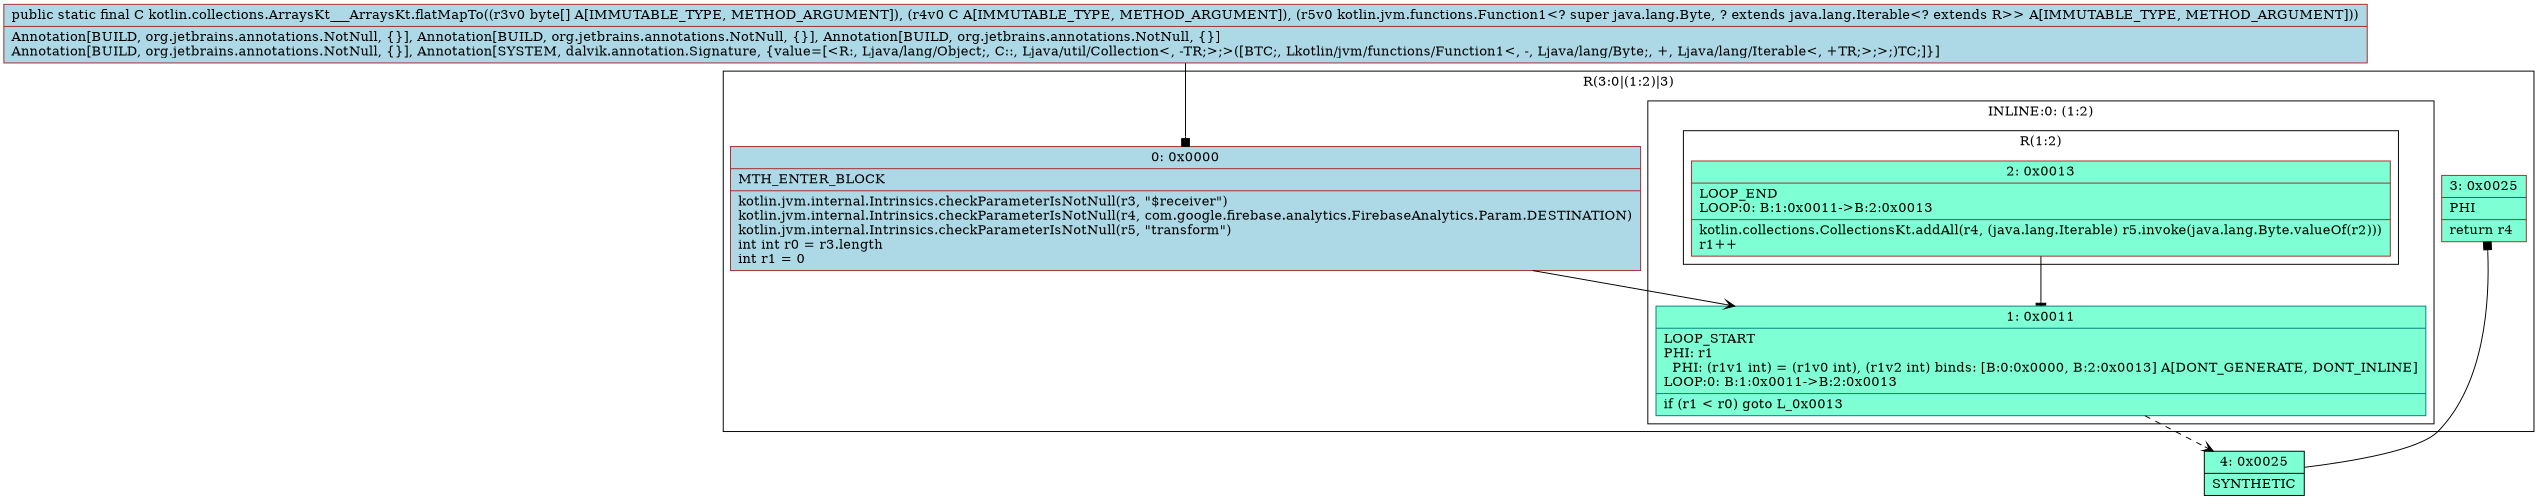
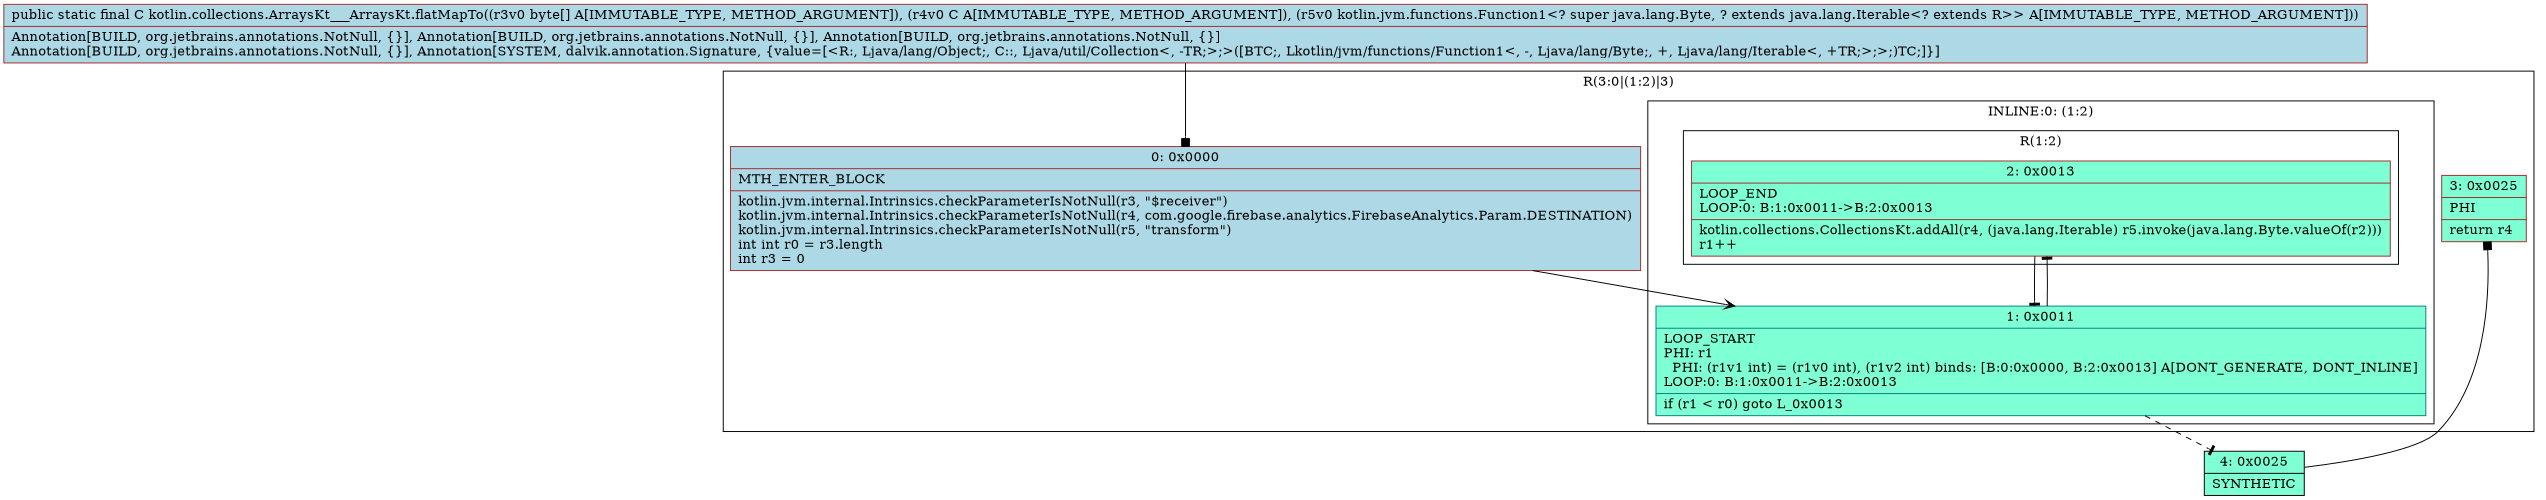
(772, 259) -> (772, 259)
none -> (2047, 284)
(2187, 437) -> (2188, 438)
